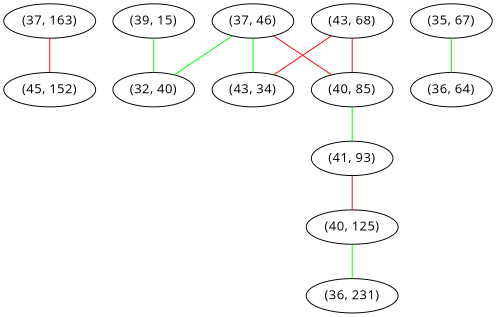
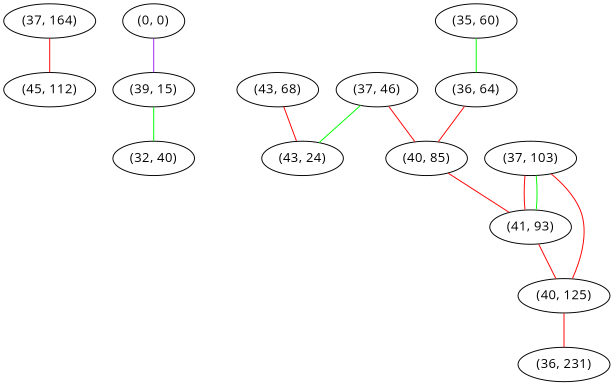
(50, 21) -> (50, 21)
none -> (154, 21)
(451, 21) -> (476, 21)
(203, 55) -> none
(352, 55) -> (451, 124)
(50, 90) -> (50, 90)
(253, 90) -> (303, 158)
(352, 124) -> (479, 193)
none -> (531, 158)
(352, 262) -> (564, 330)
